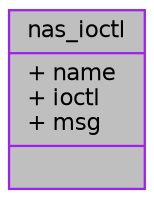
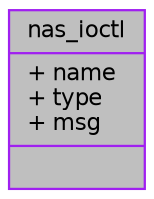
(64, 98) -> (66, 98)
